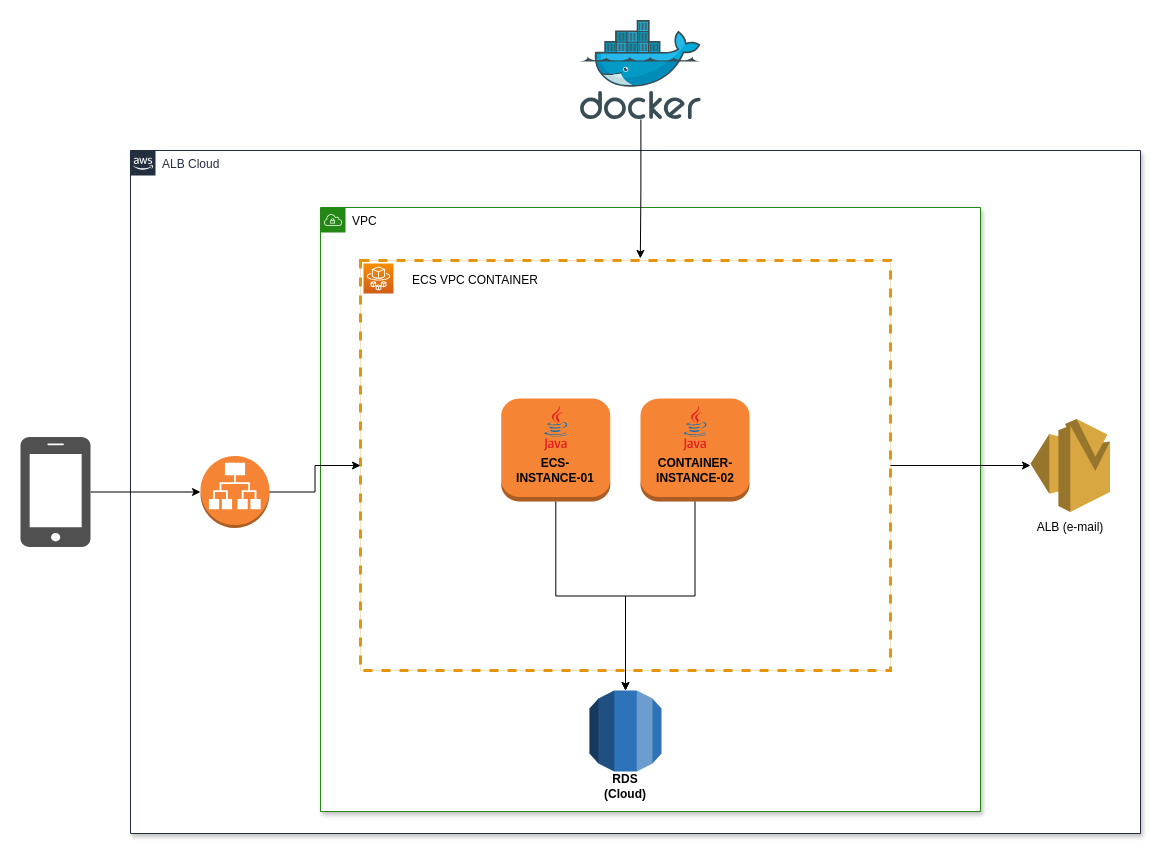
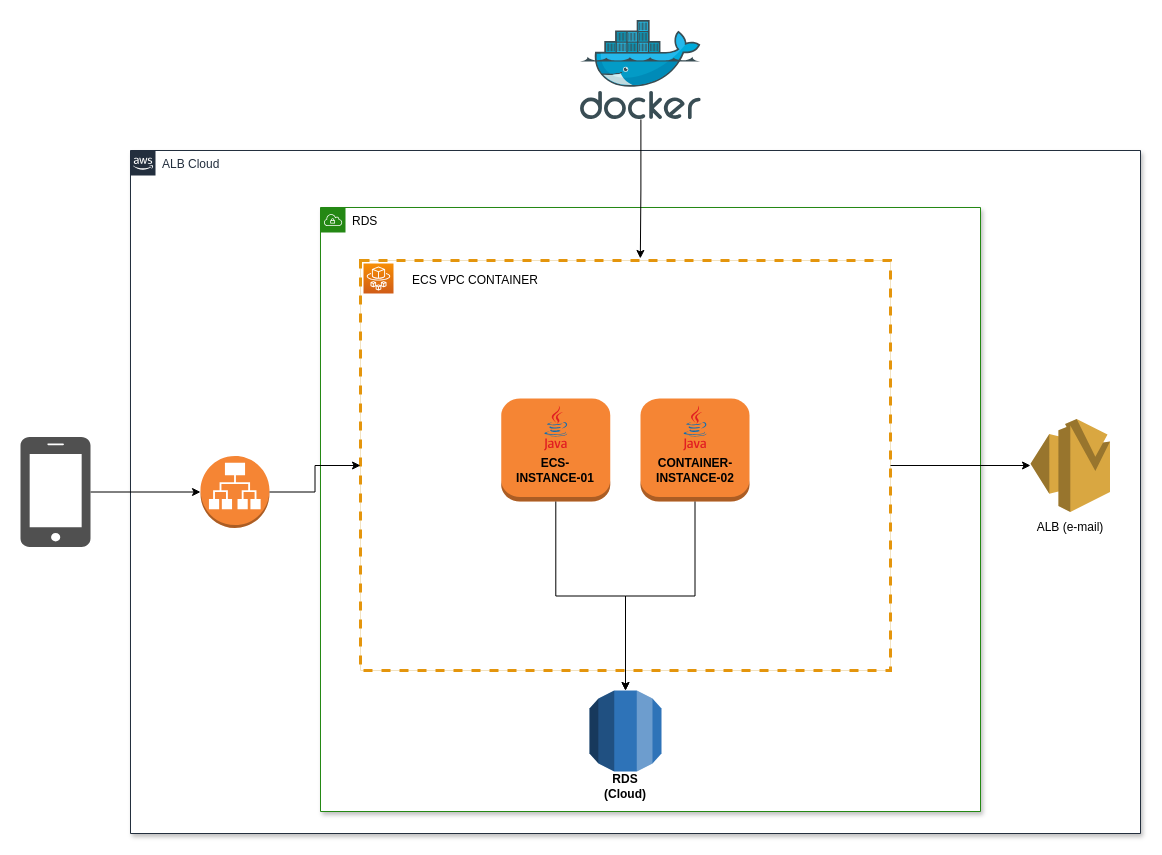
(363, 222) -> (363, 222)
